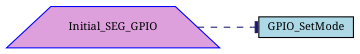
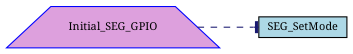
(306, 27) -> (303, 27)
